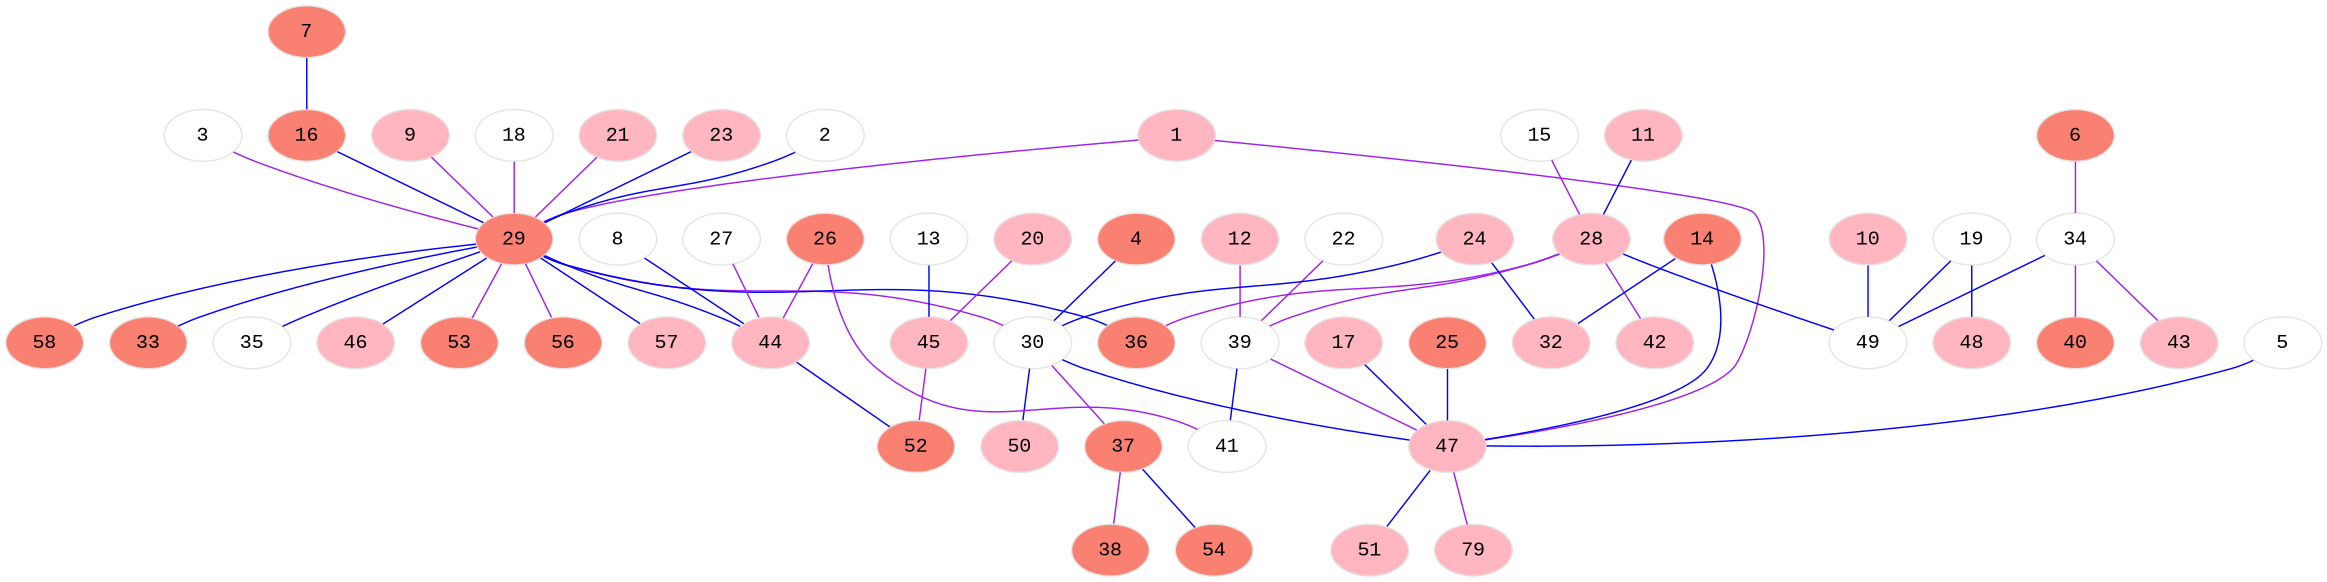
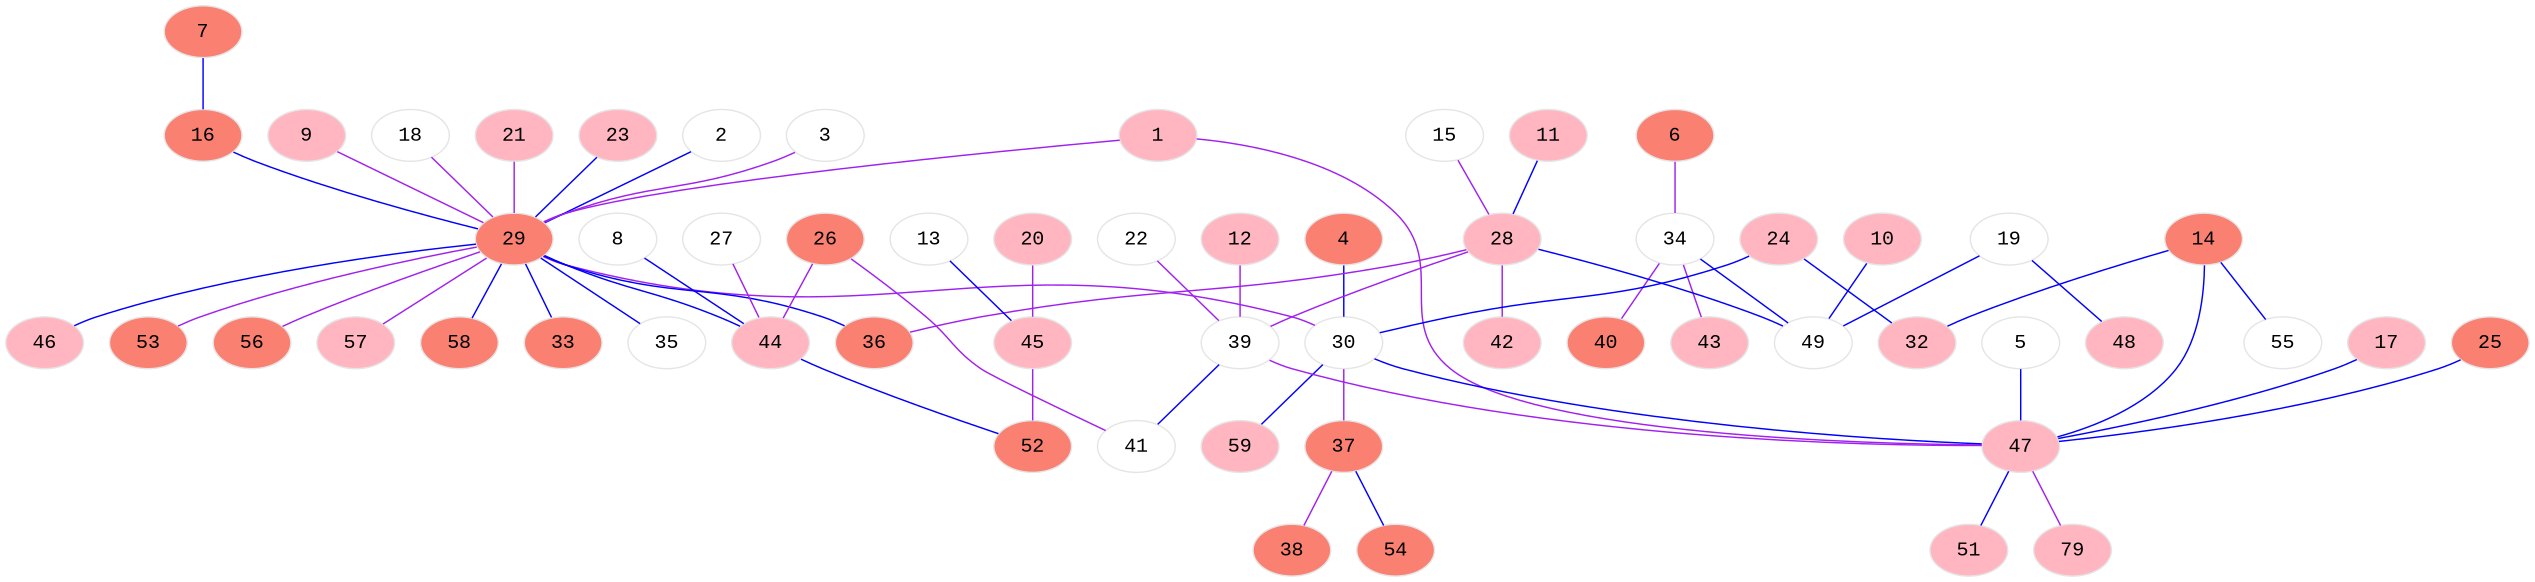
(590, 291) -> (435, 291)
none -> (2283, 343)
(1020, 446) -> (1240, 446)
